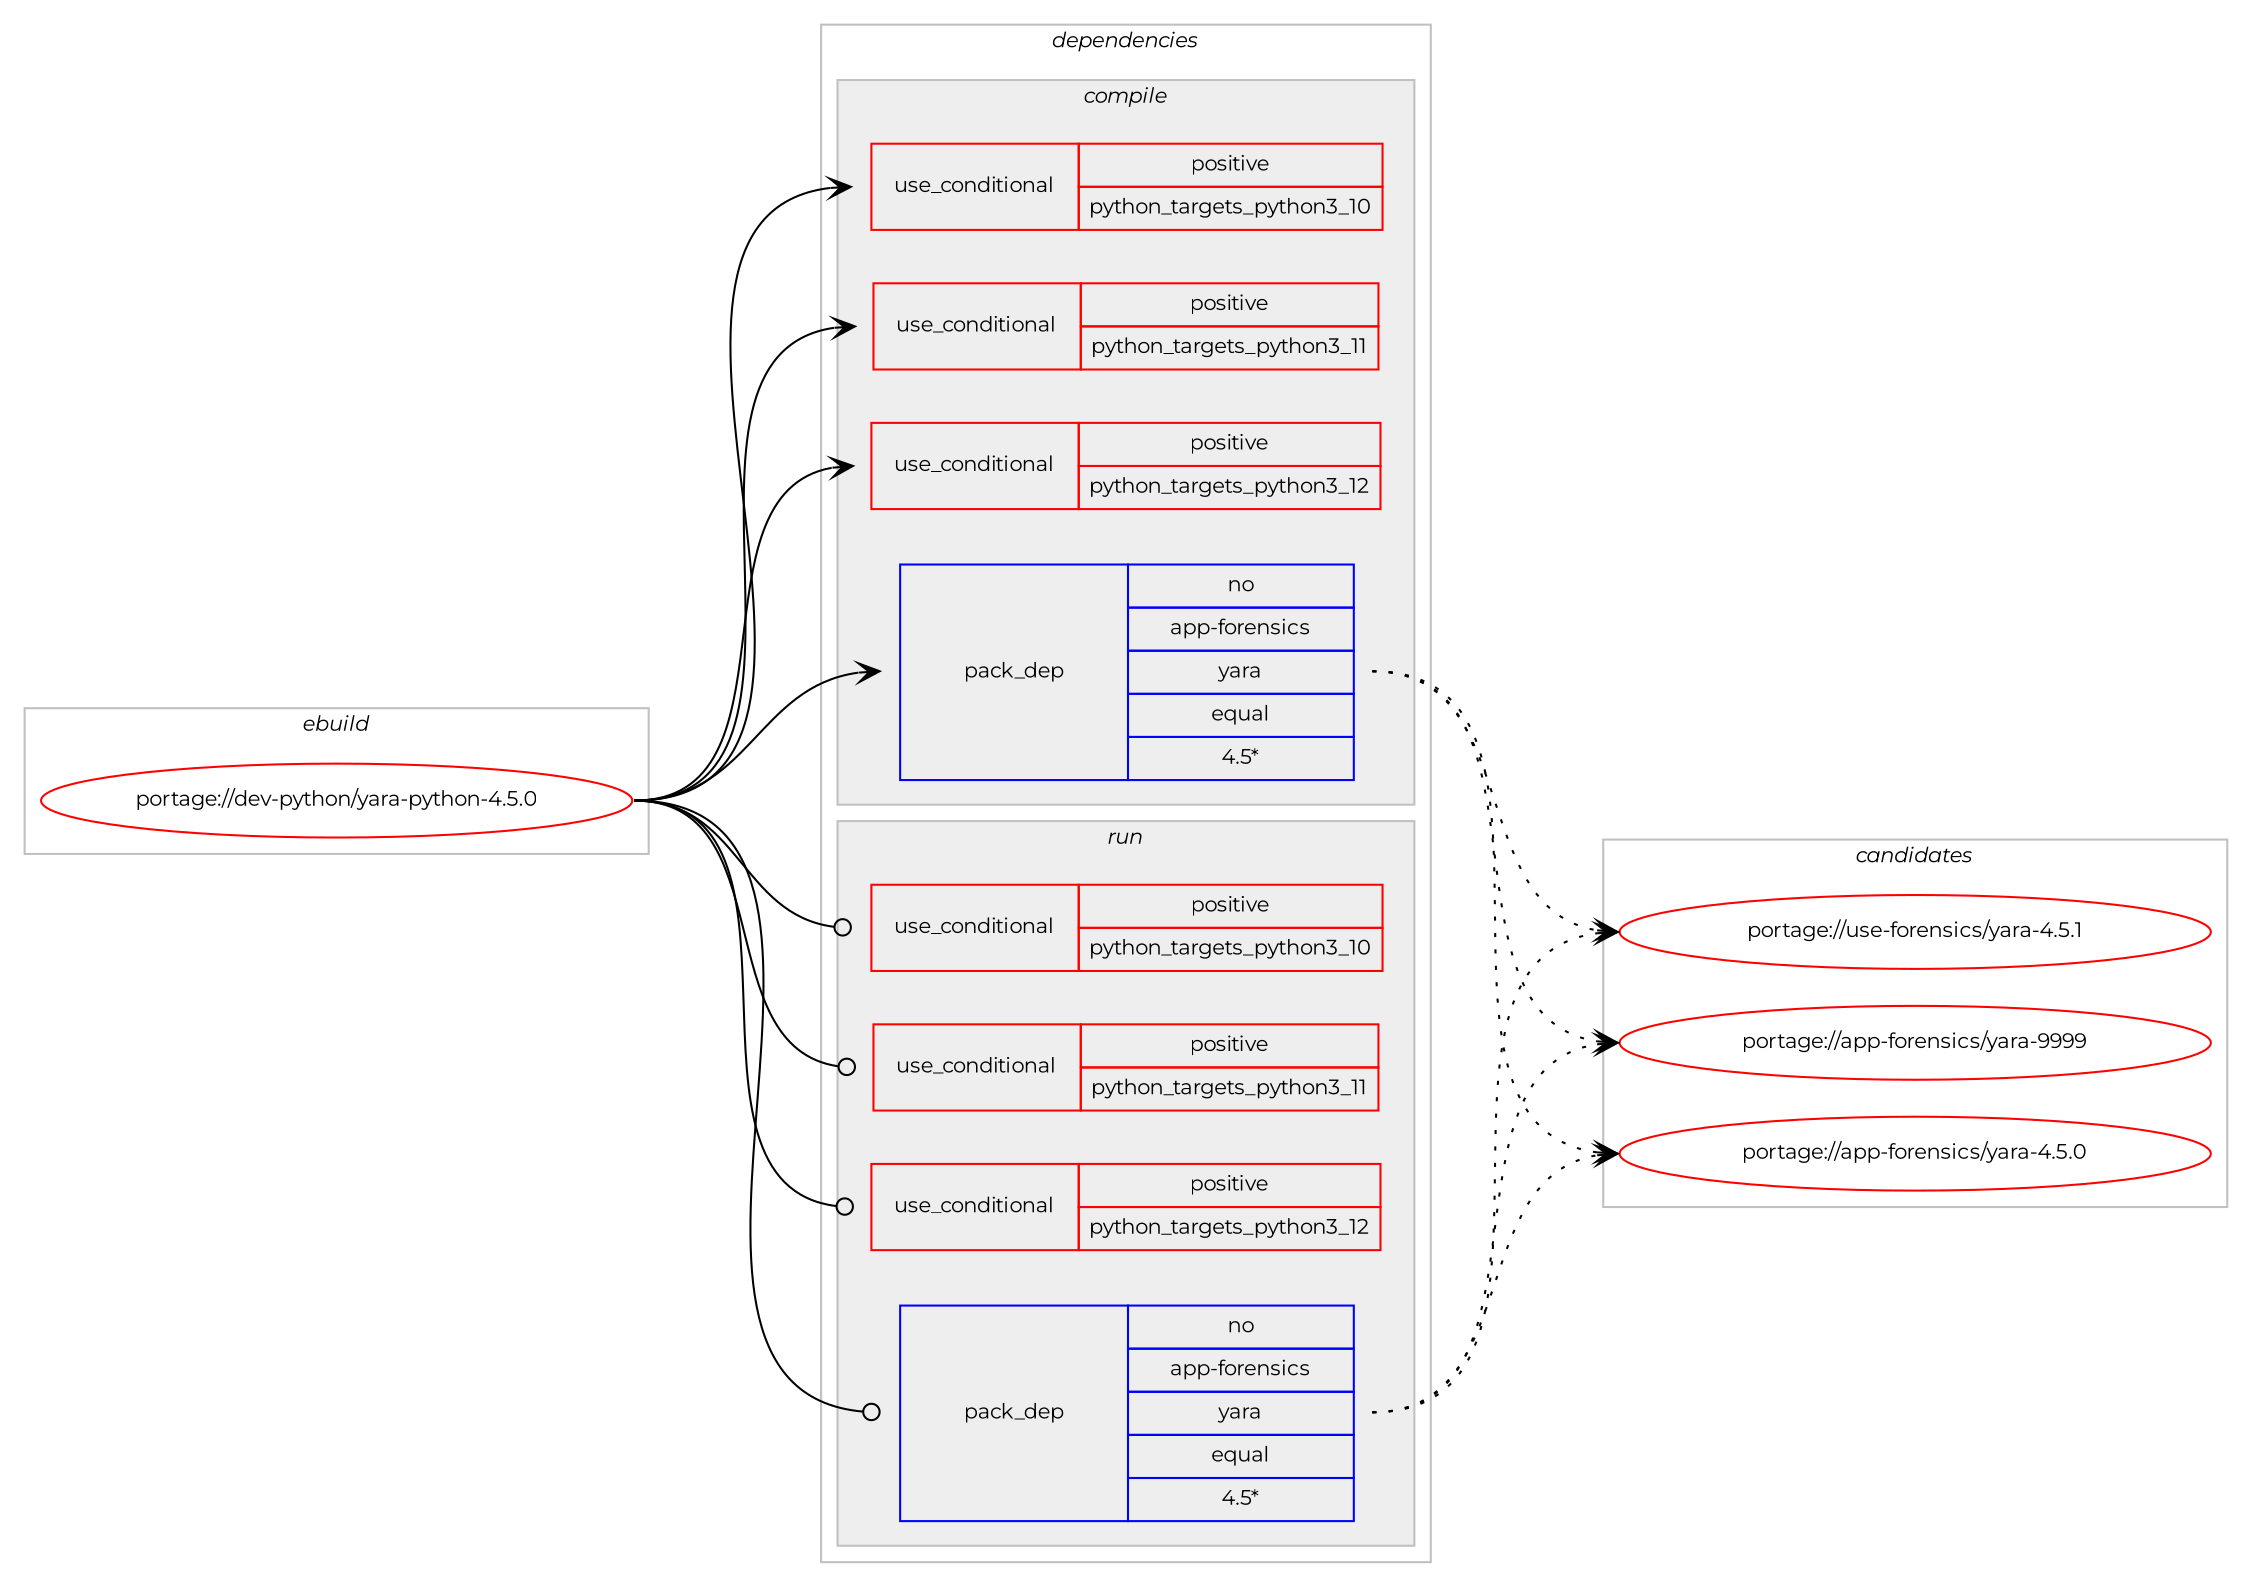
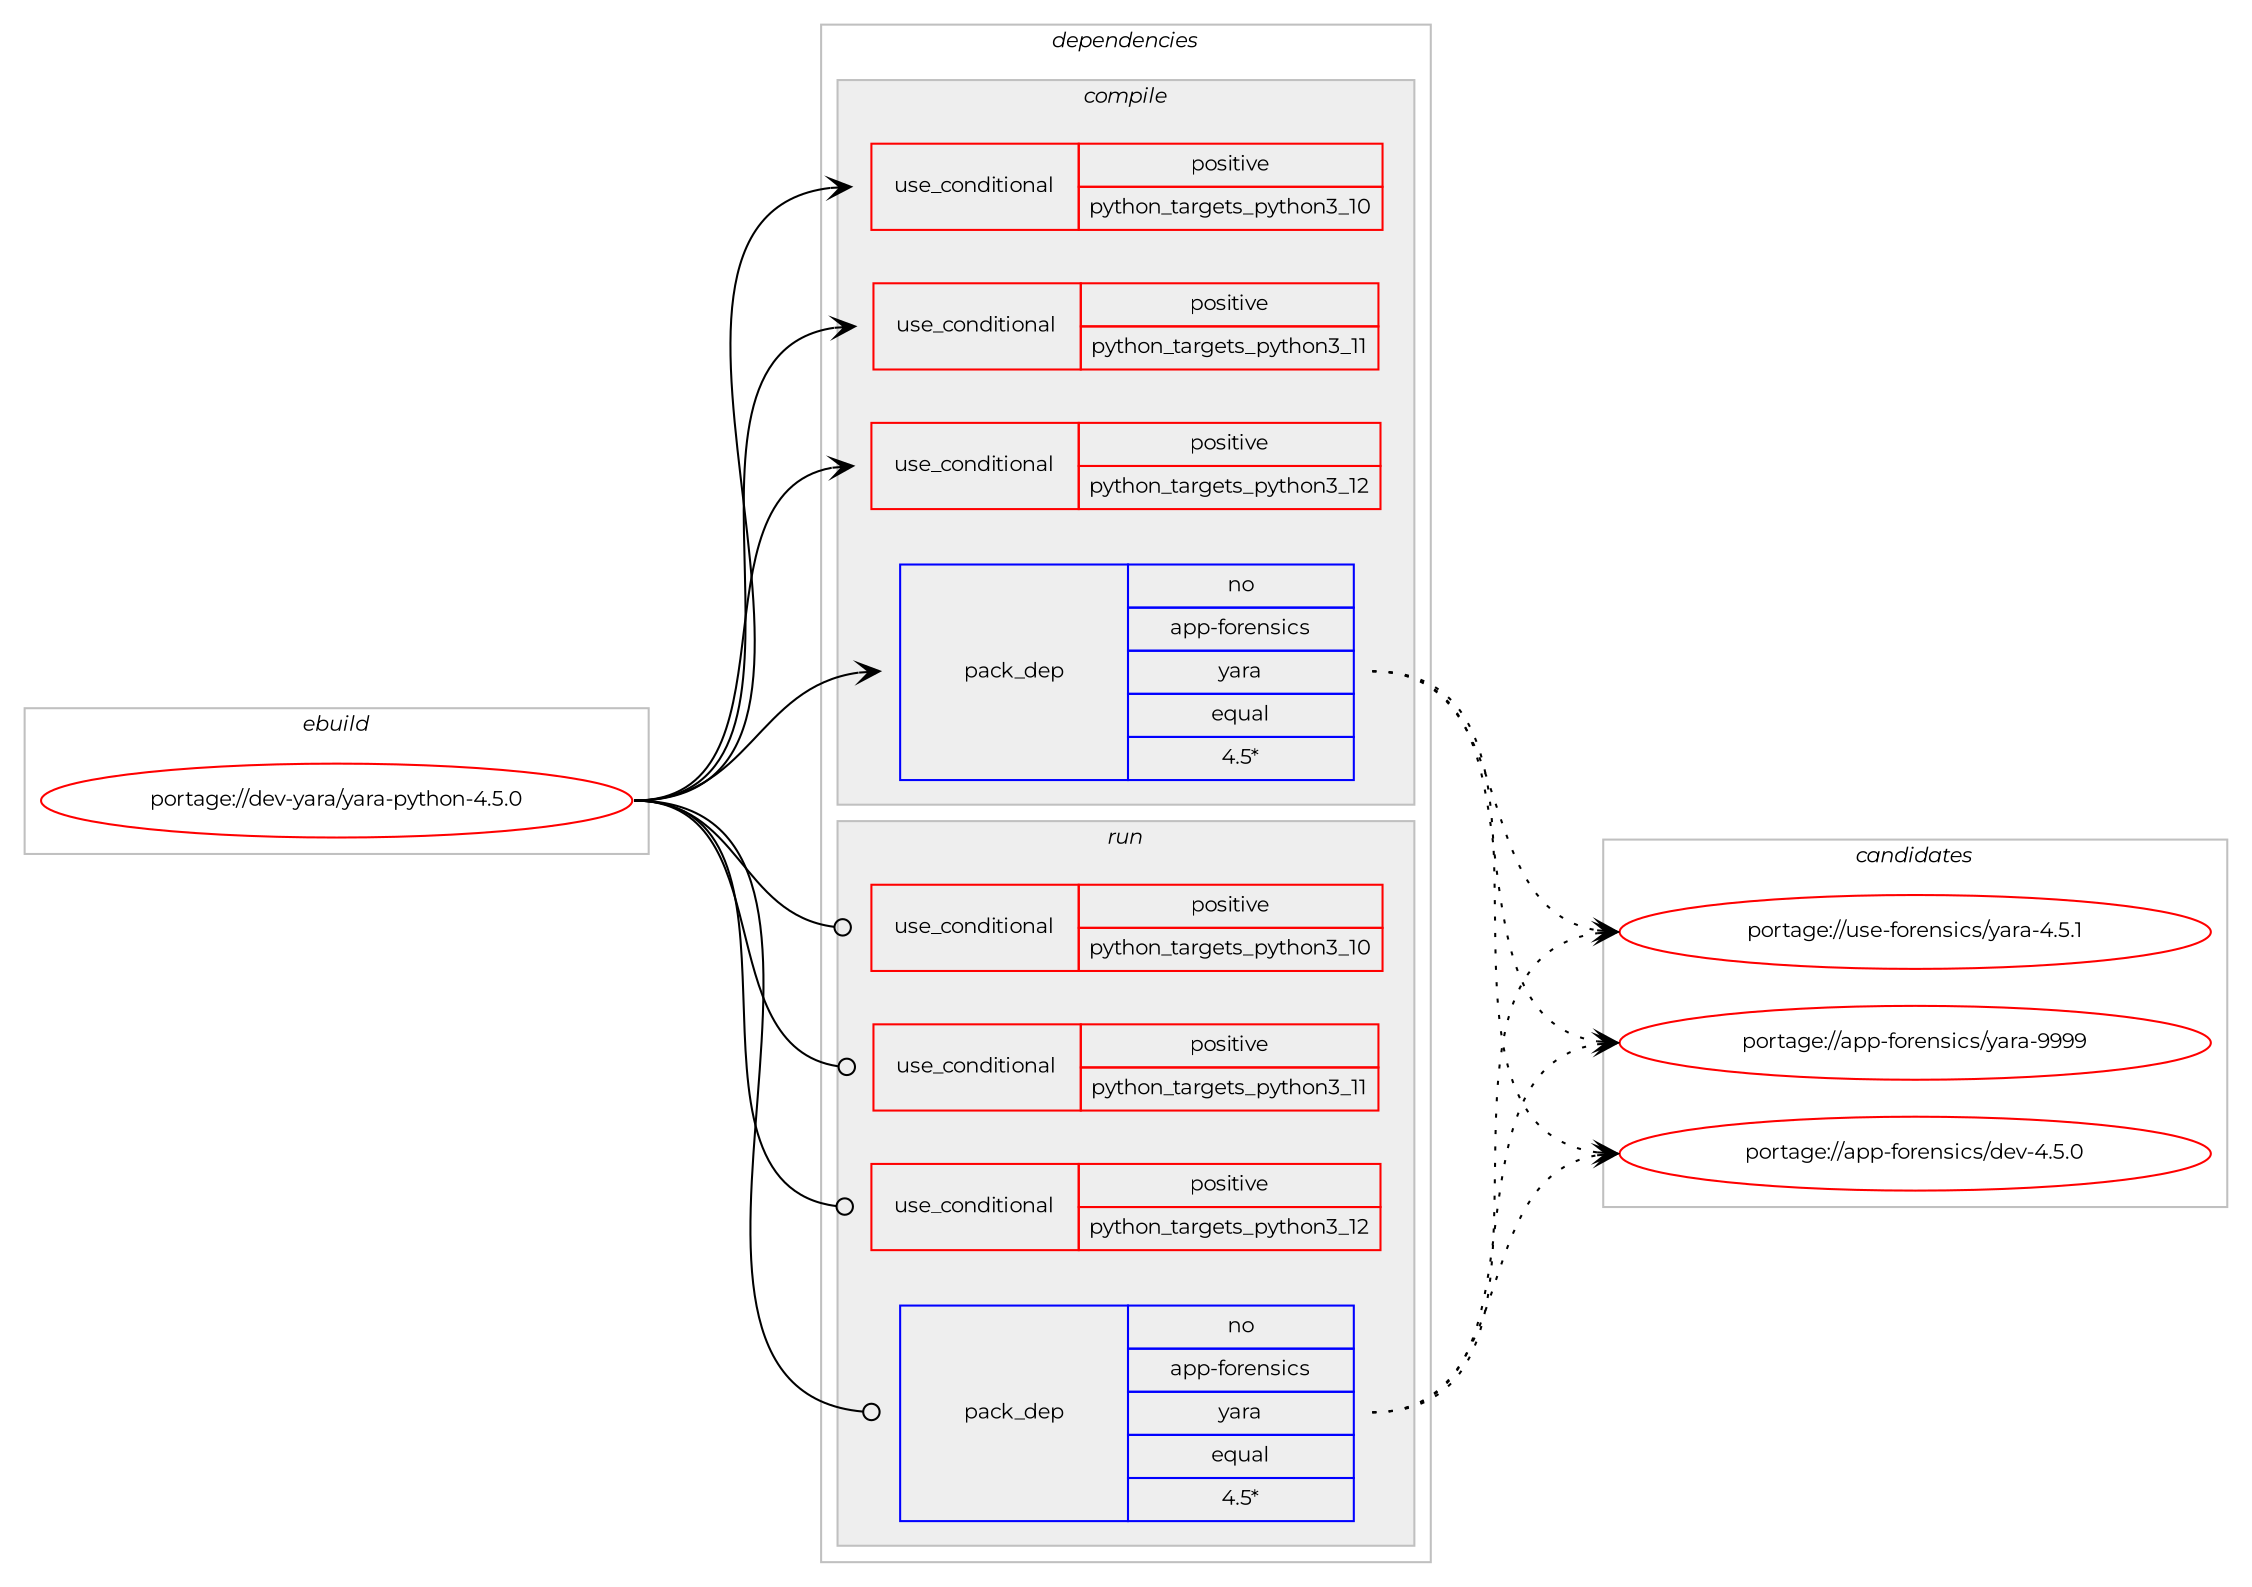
(337, 801) -> (337, 801)
(1915, 1154) -> (1915, 1154)
